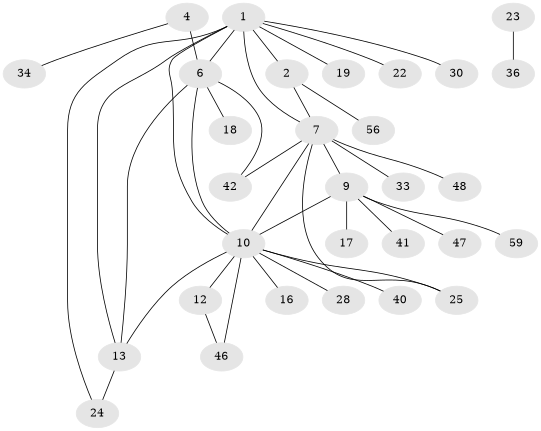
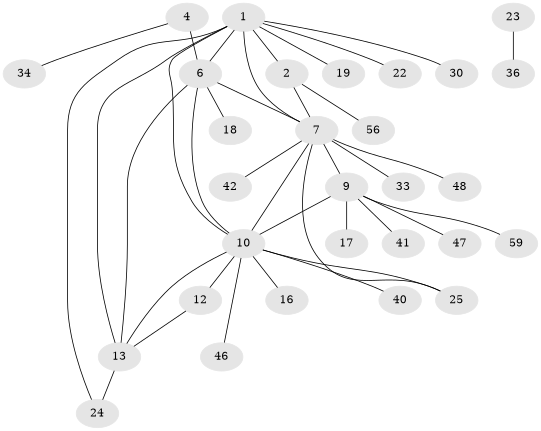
(260, 121) -> (259, 102)
(344, 300) -> none
(211, 328) -> (160, 329)
